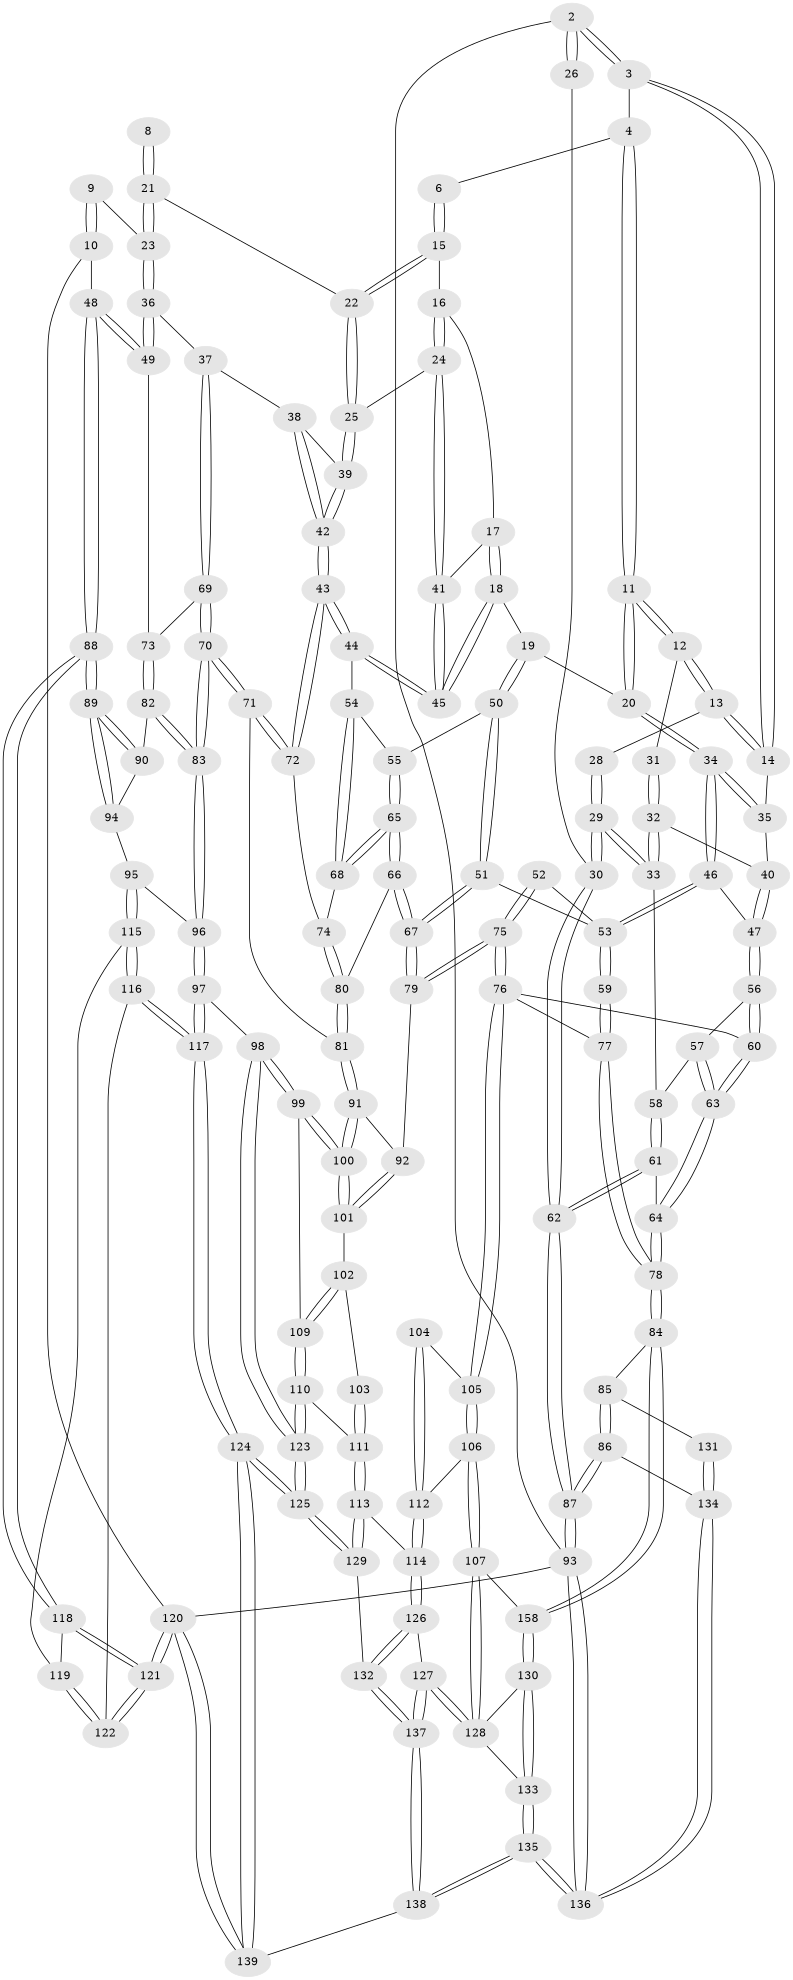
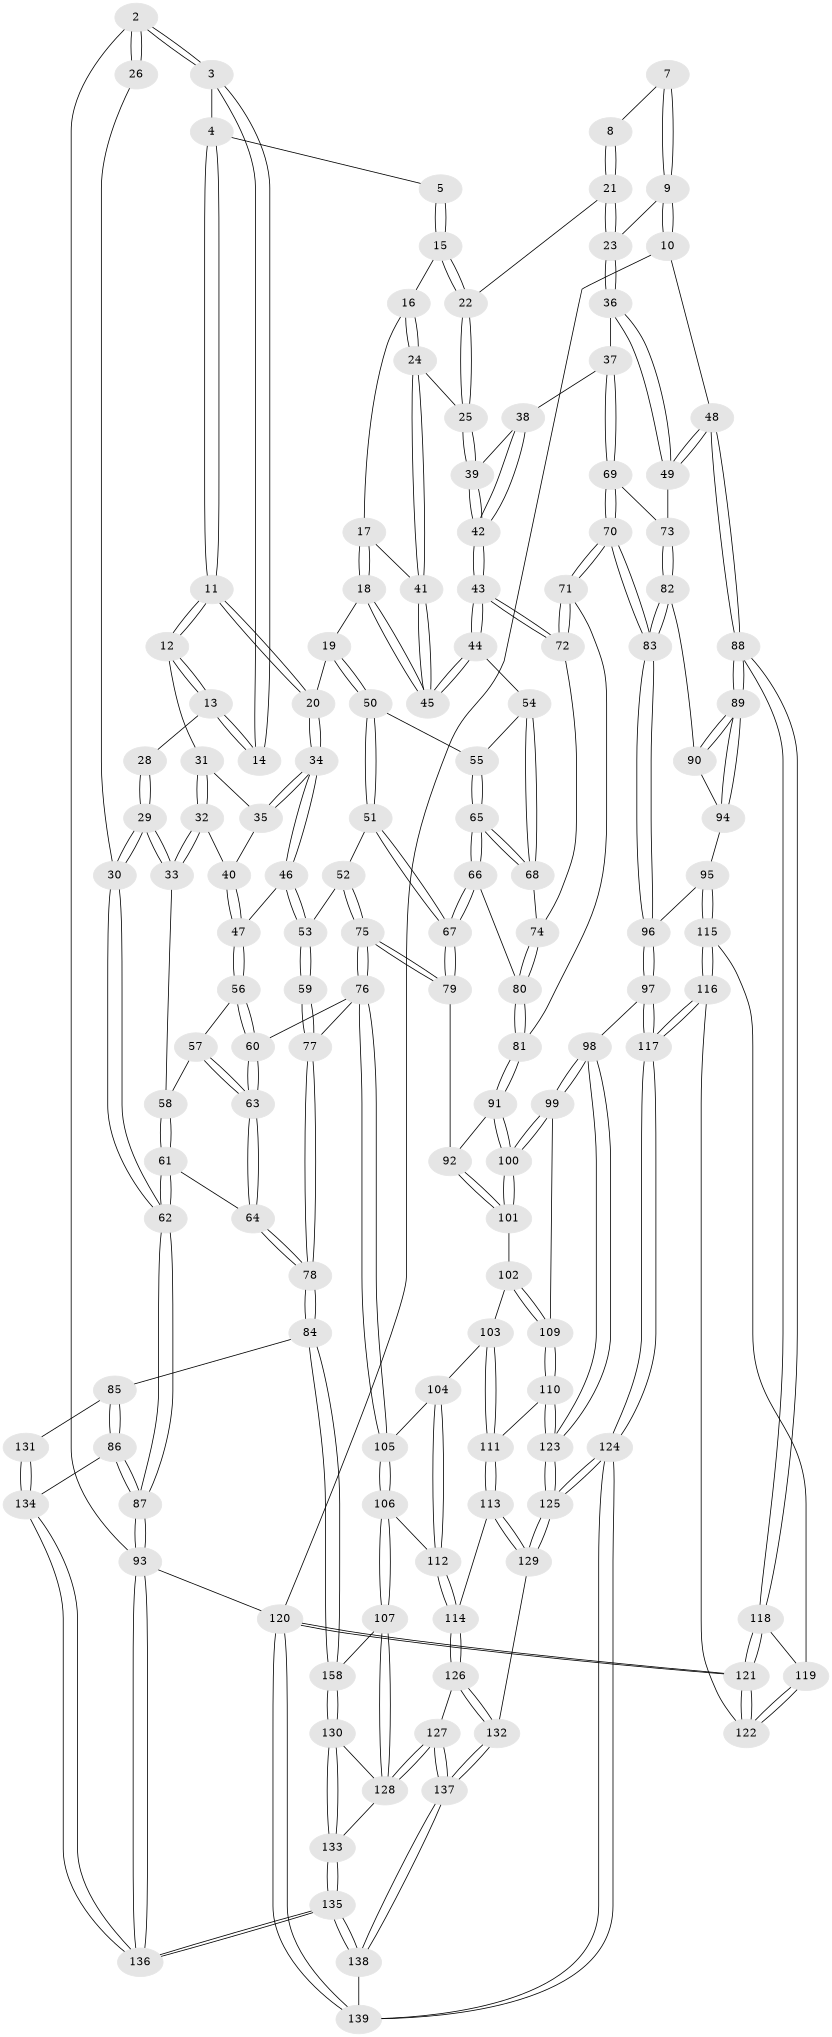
none -> (668, 75)
(439, 189) -> (441, 189)
(767, 790) -> (232, 790)
(543, 905) -> (357, 847)
none -> (464, 1362)
